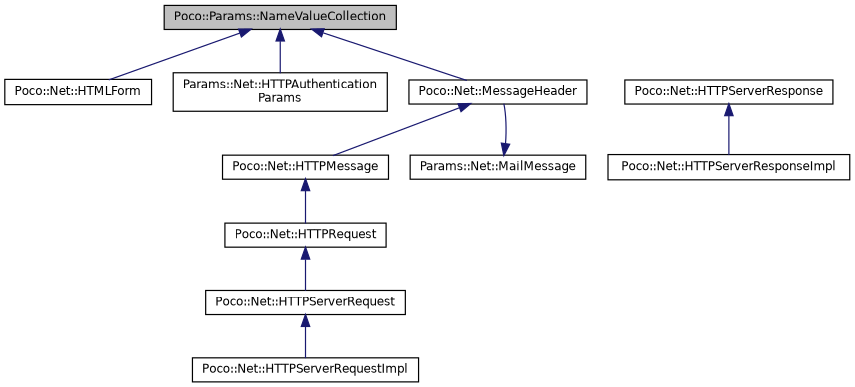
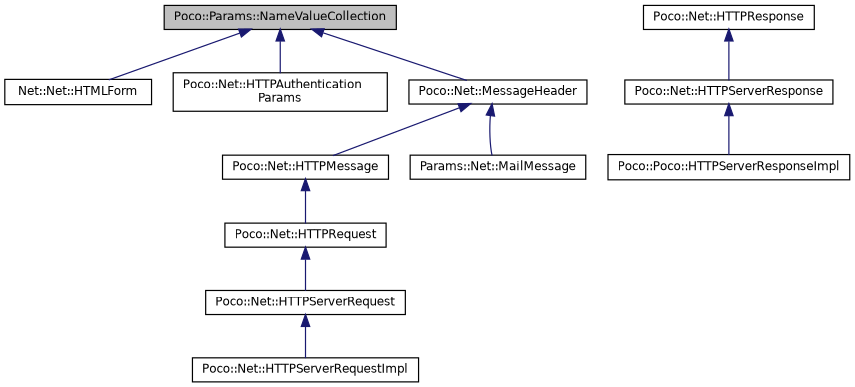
none -> (729, 17)
(78, 92) -> (78, 92)
(280, 92) -> (280, 92)
(506, 124) -> (490, 136)
(729, 167) -> (729, 167)
